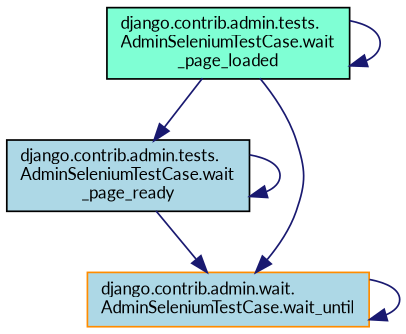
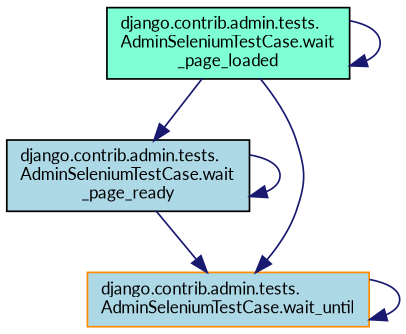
(228, 300) -> (228, 300)
